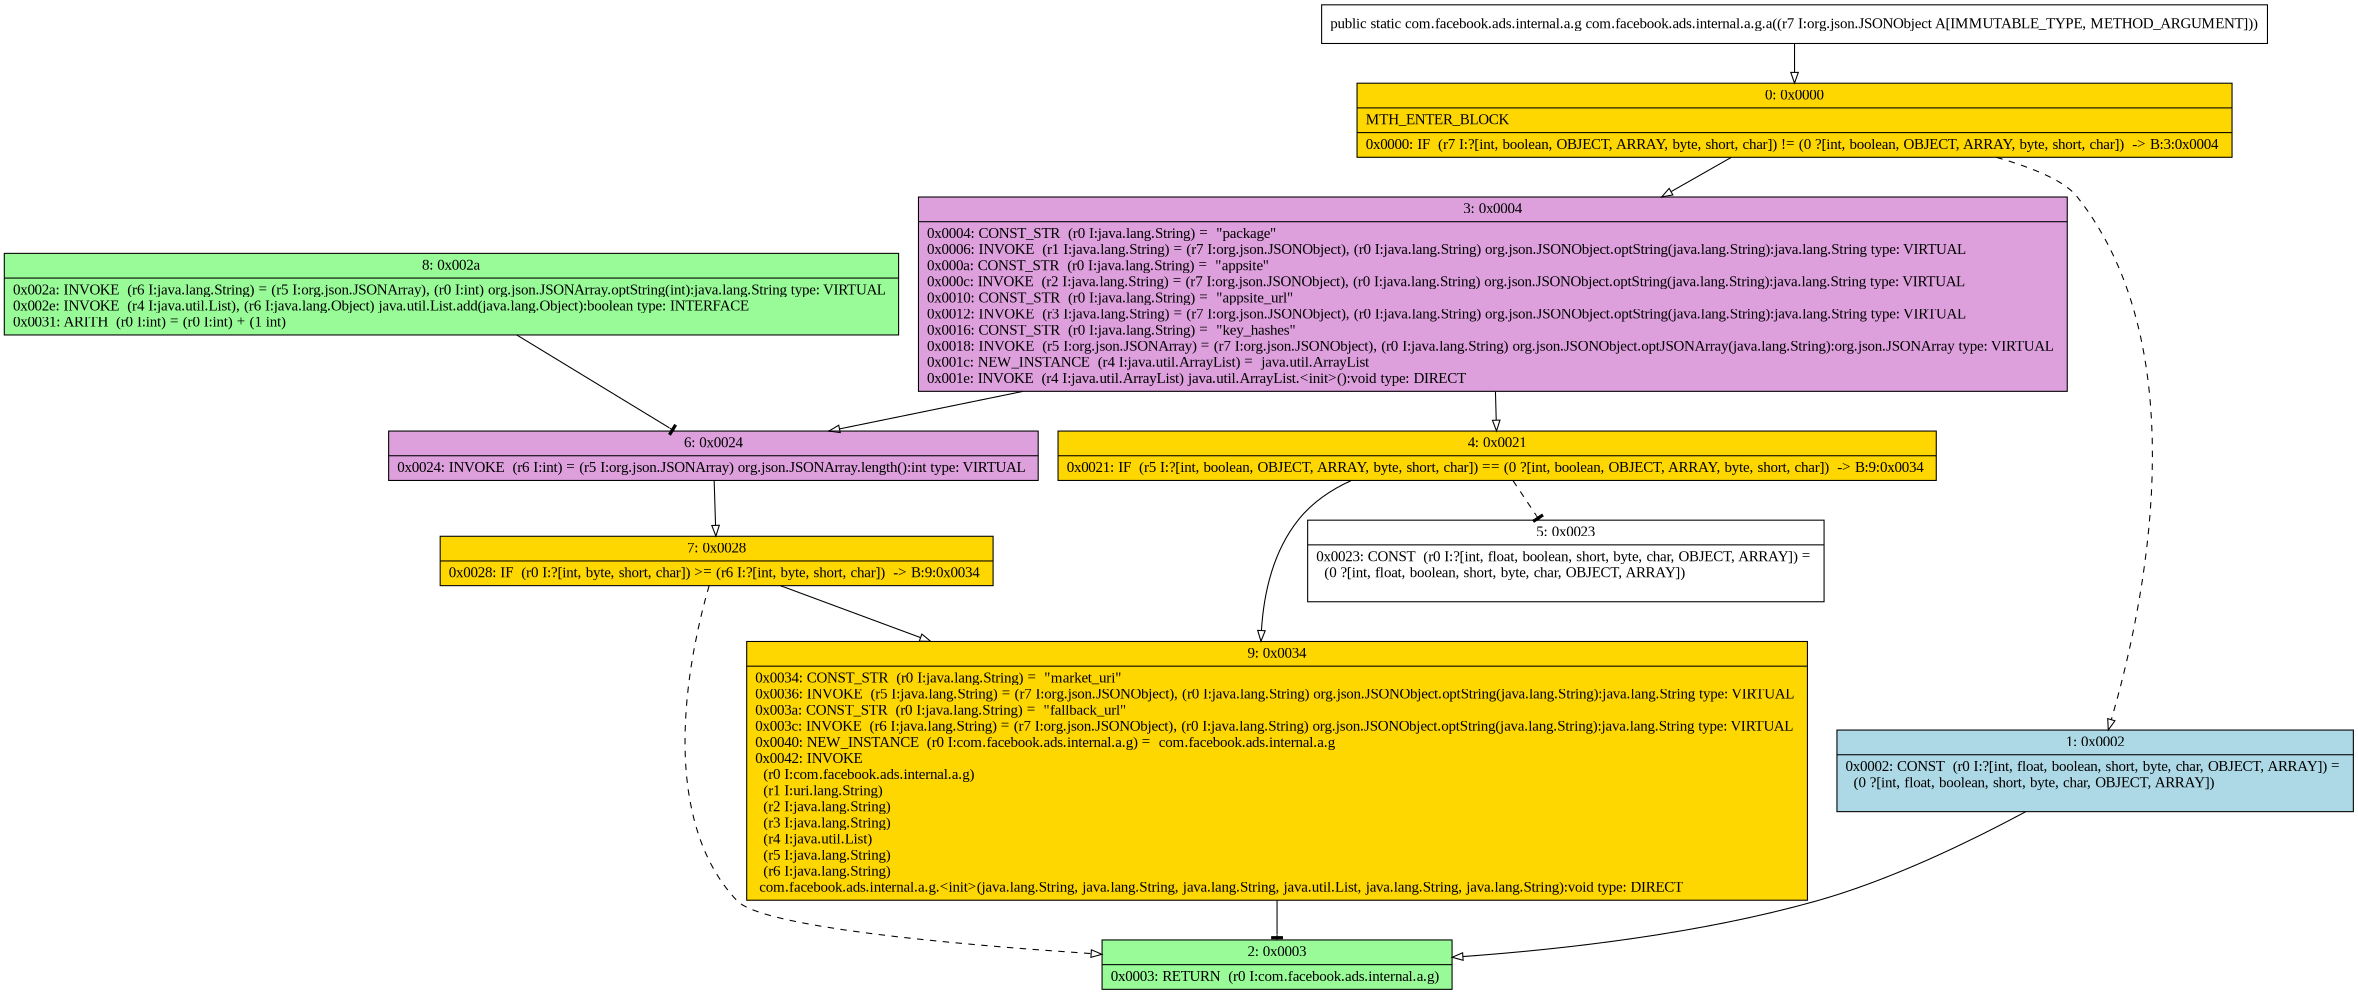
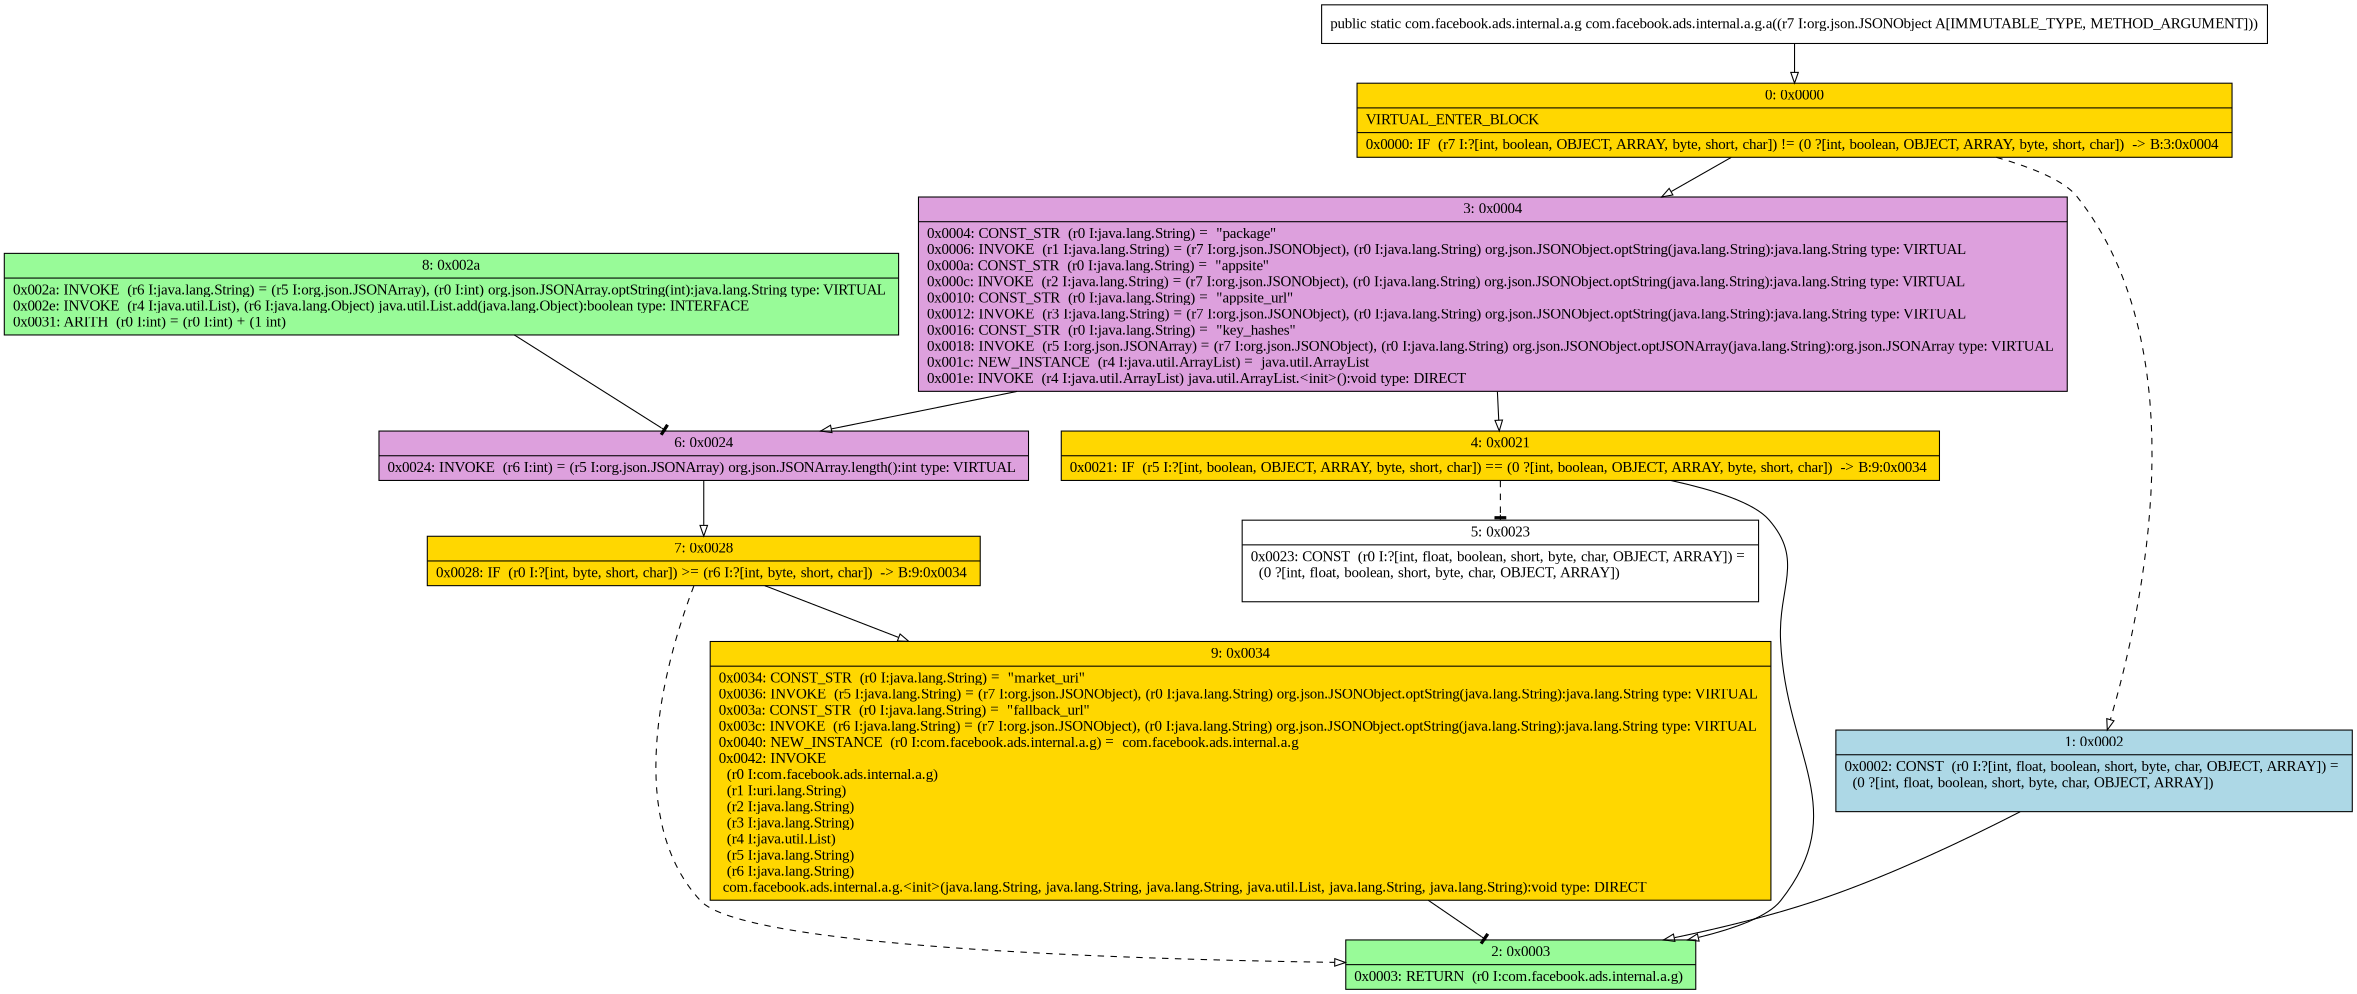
(1438, 120) -> (1453, 120)
(1284, 542) -> (1790, 705)
